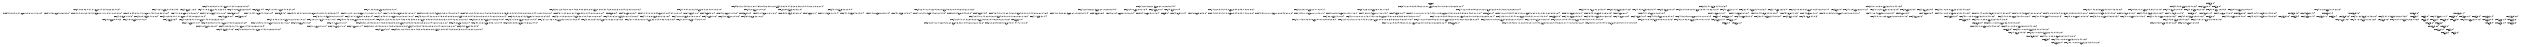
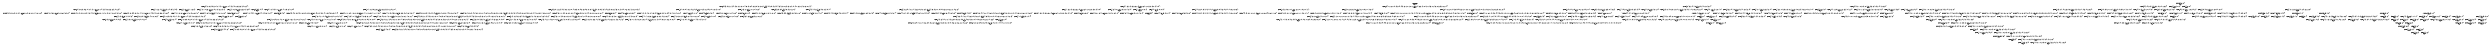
(810, 14) -> none
(1926, 14) -> none
